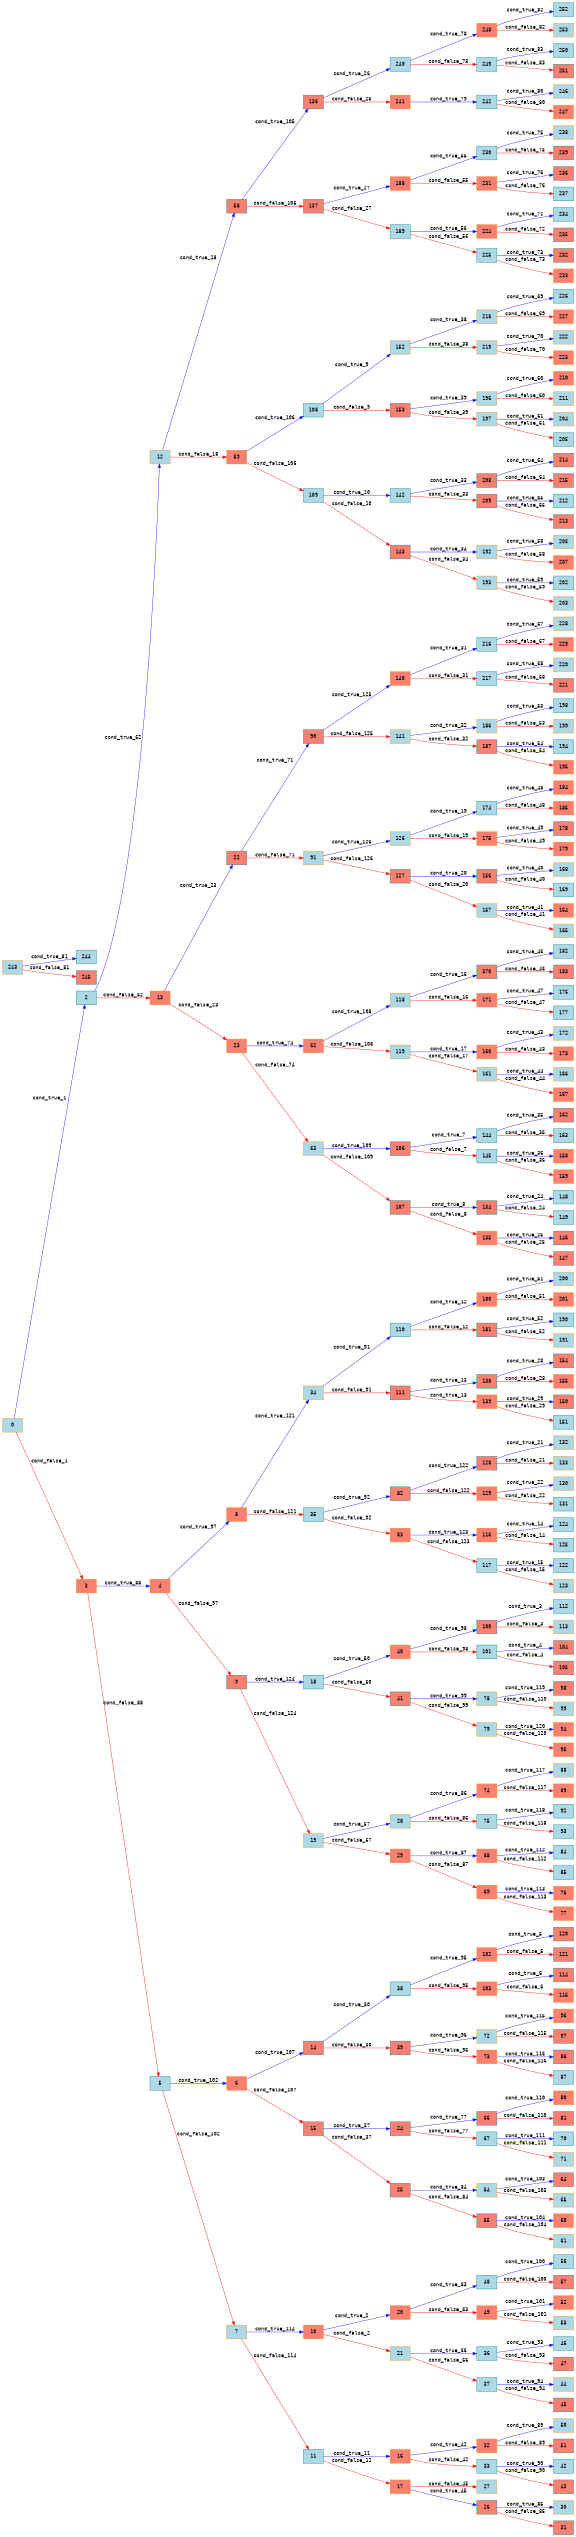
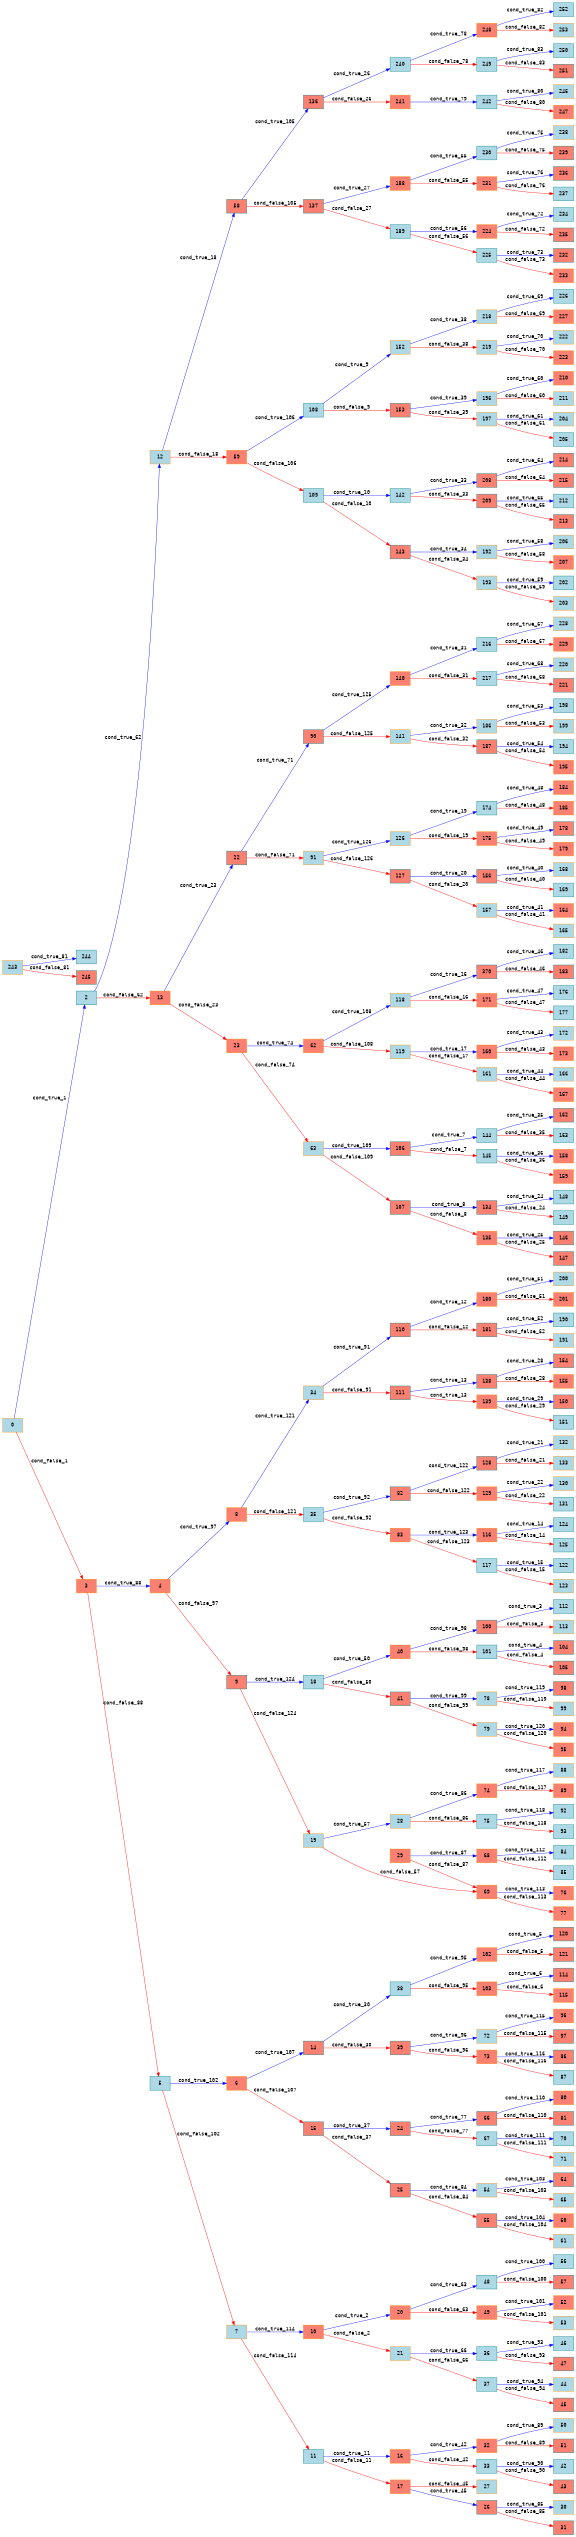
(400, 1330) -> (400, 1330)
(355, 1848) -> (395, 1879)
